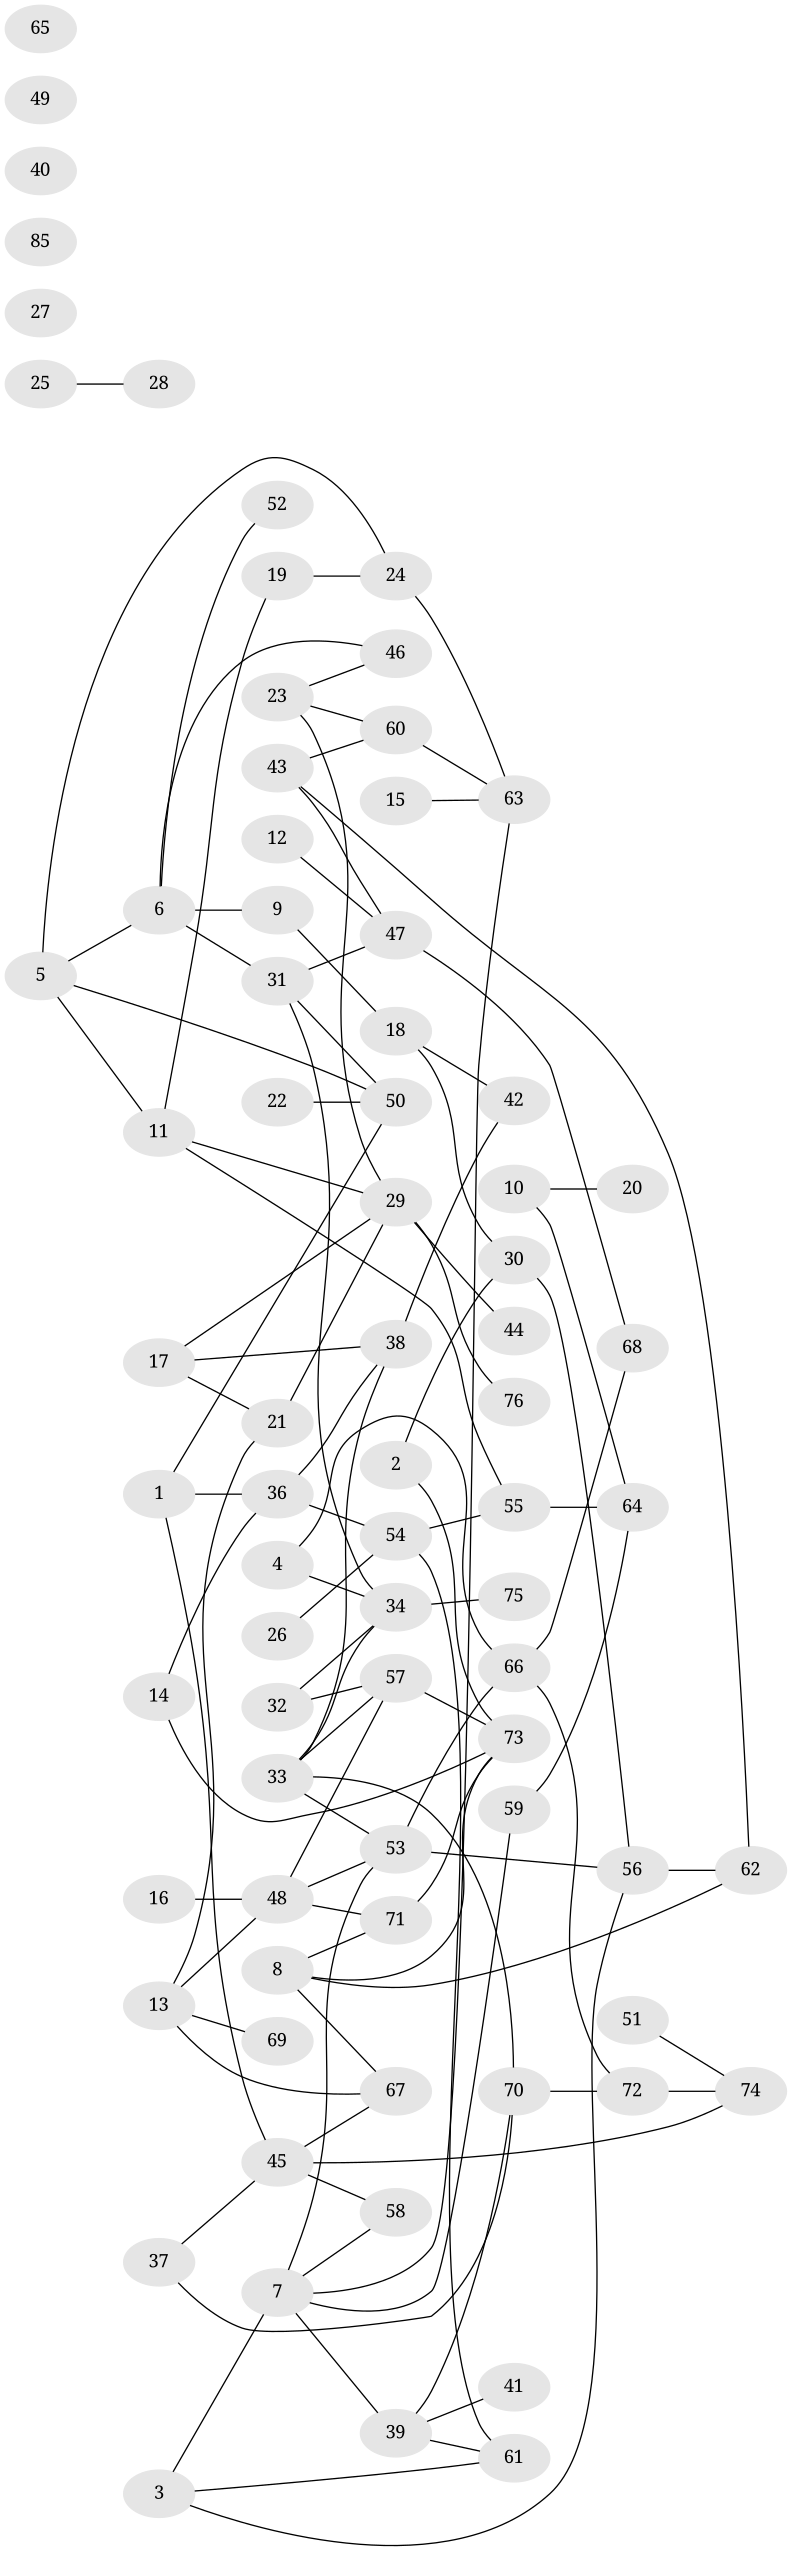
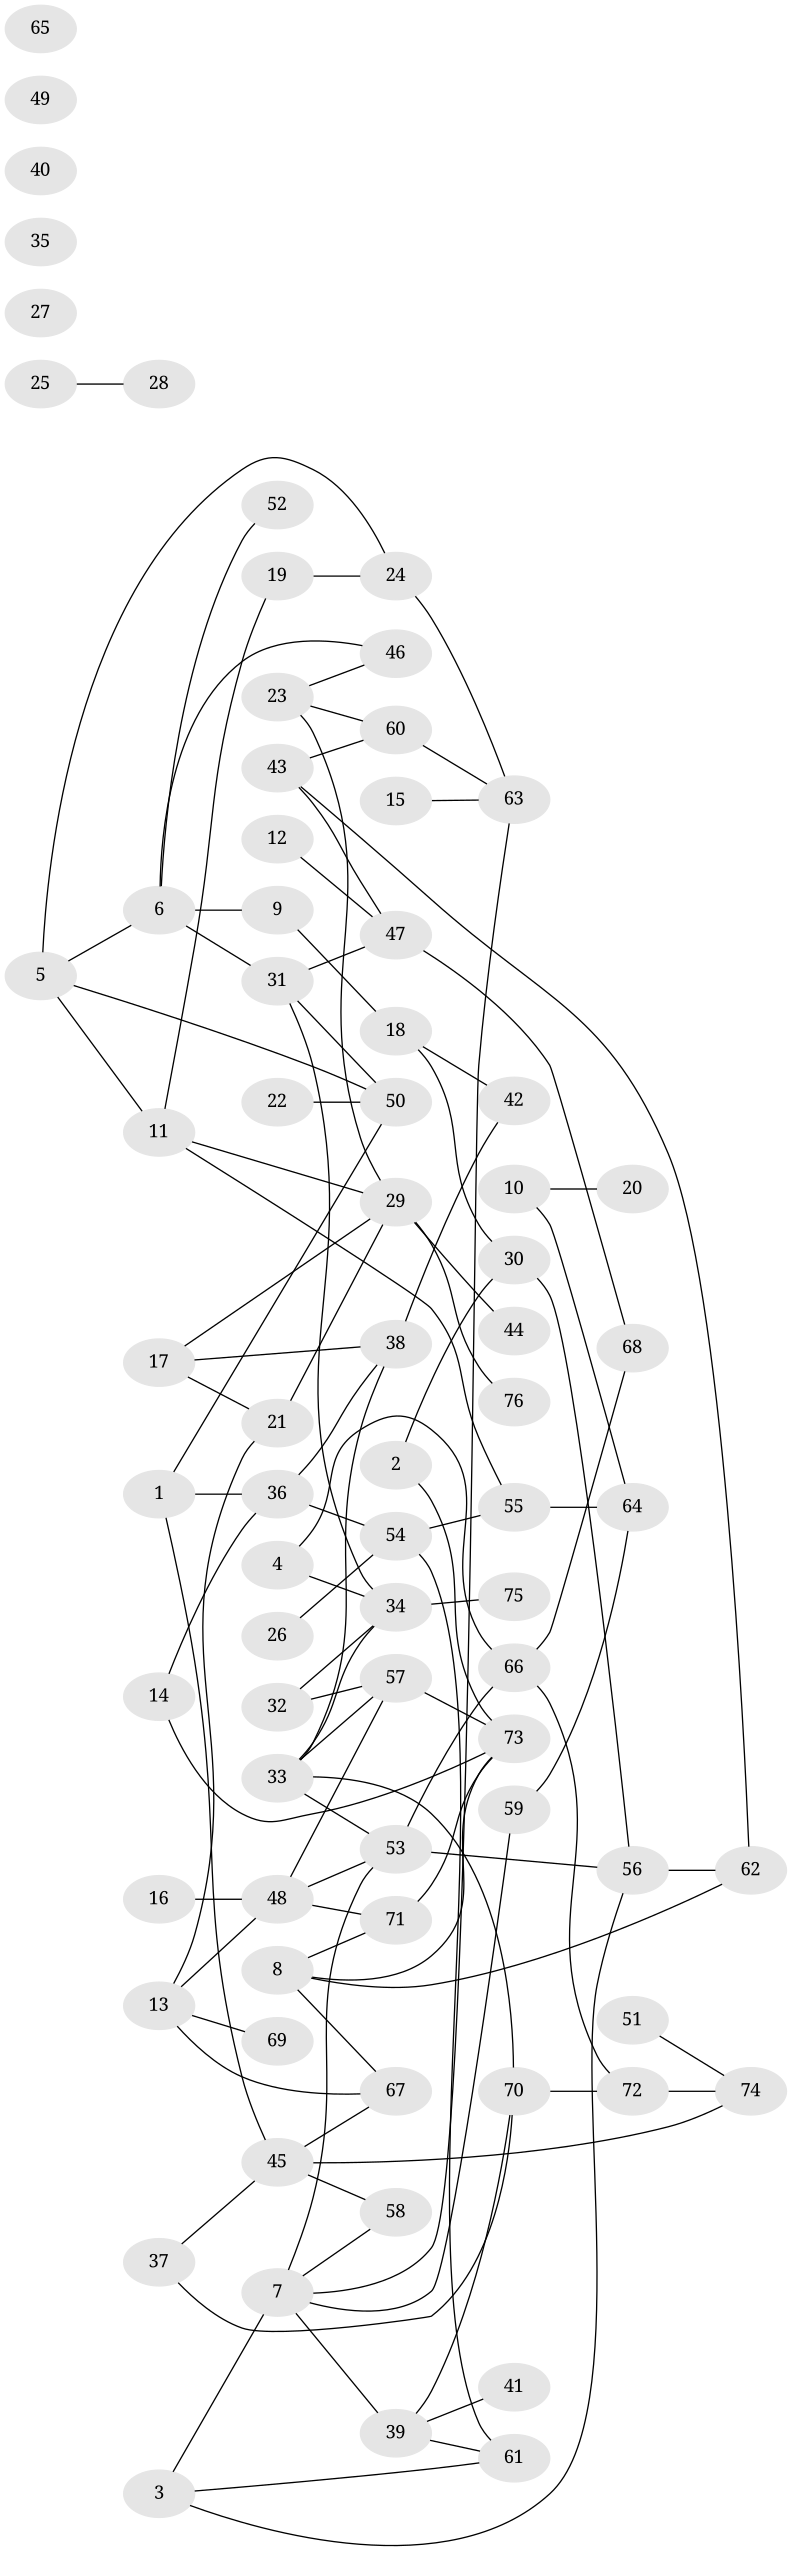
(41, 242) -> (41, 242)
